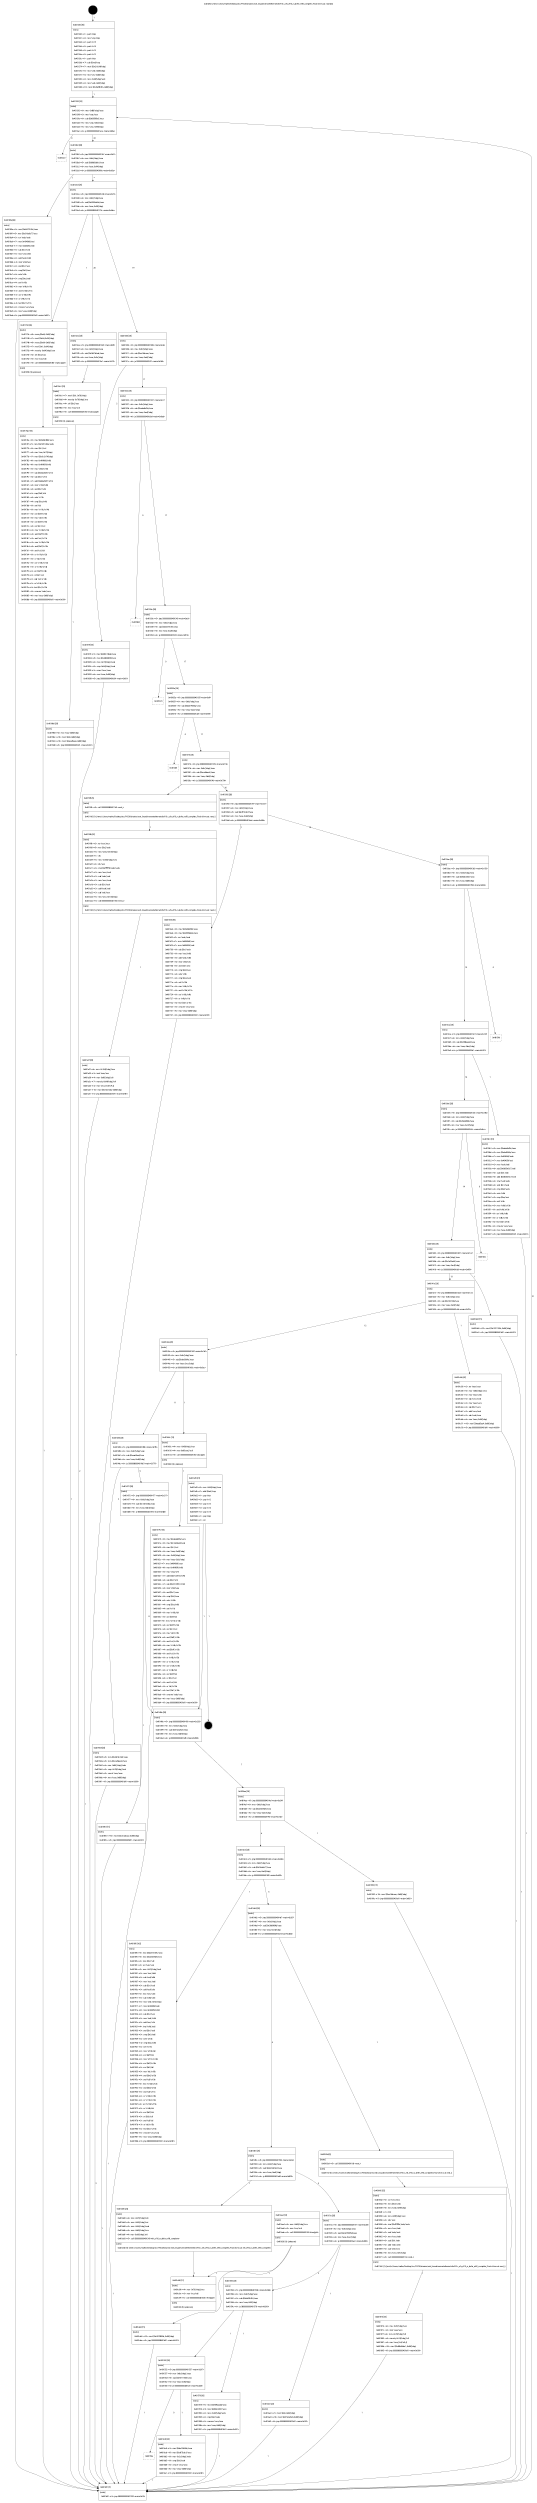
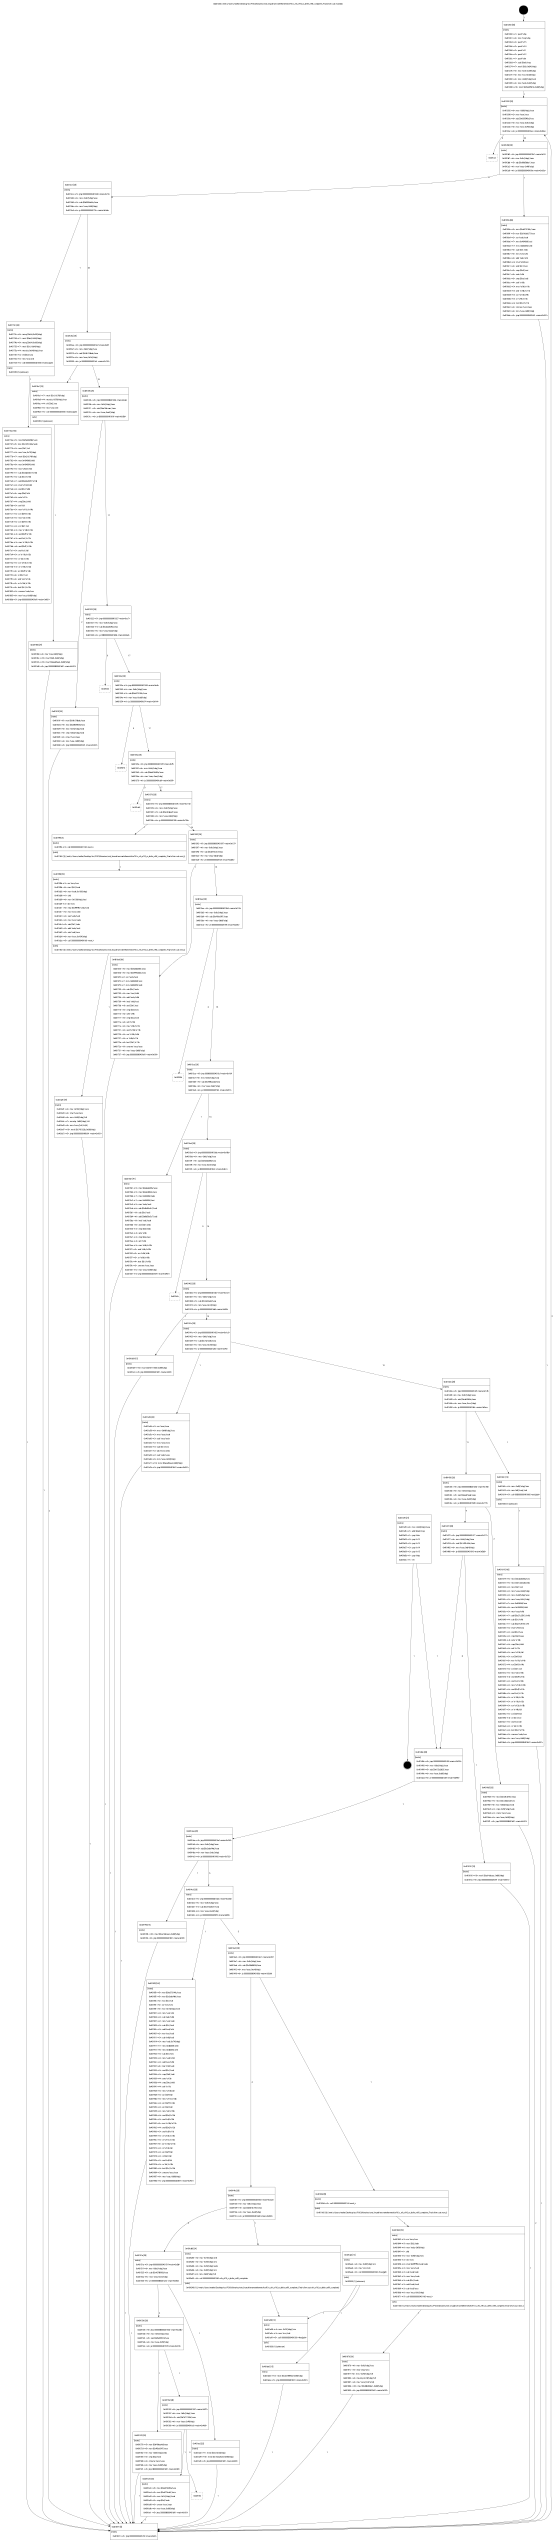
(117, 273) -> (96, 376)
